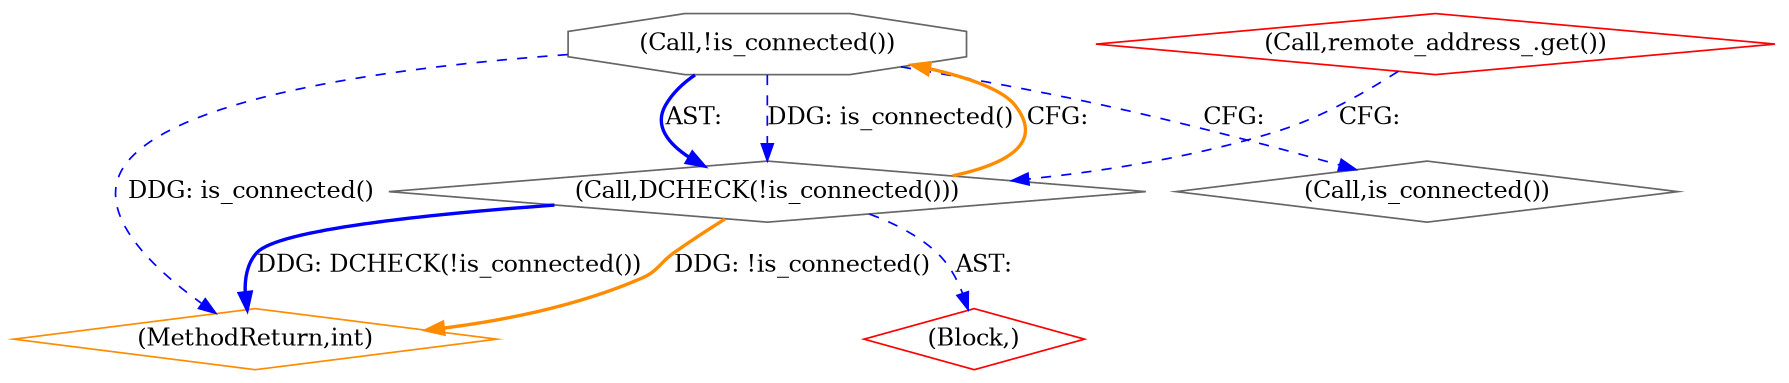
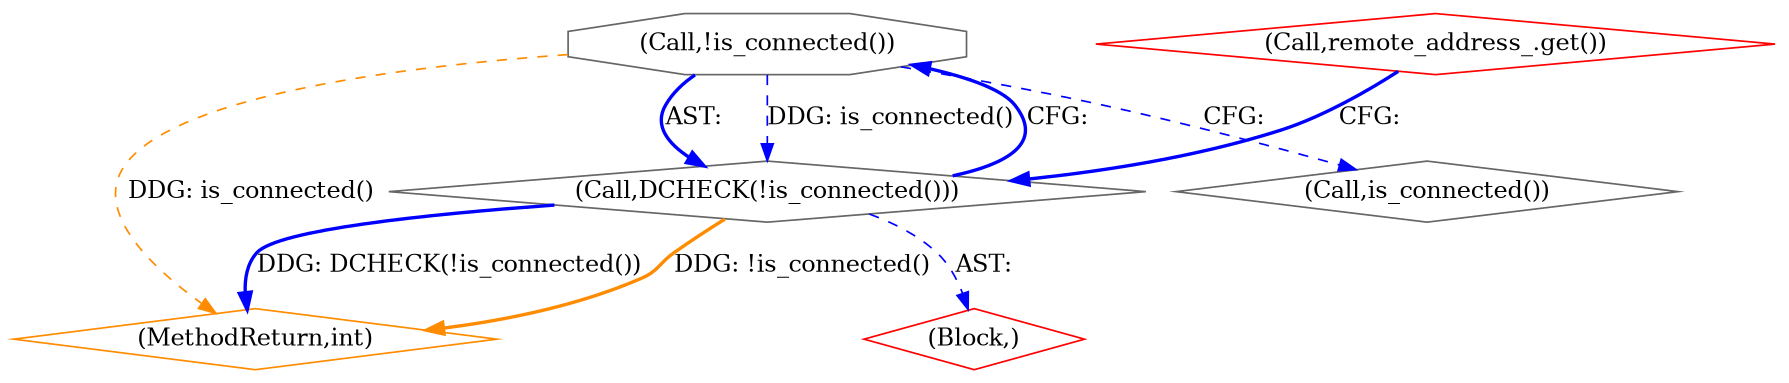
(253, 100) -> (253, 100)
(1021, 116) -> (1021, 116)
(1220, 147) -> (1220, 147)
